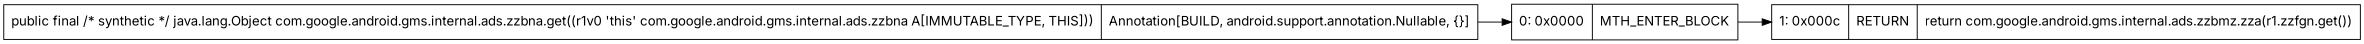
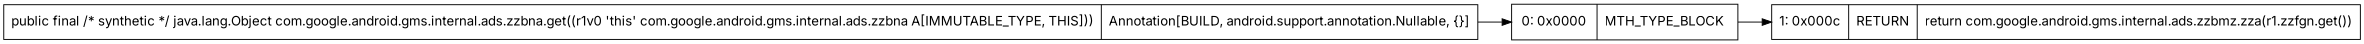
(1665, 22) -> (1665, 22)
